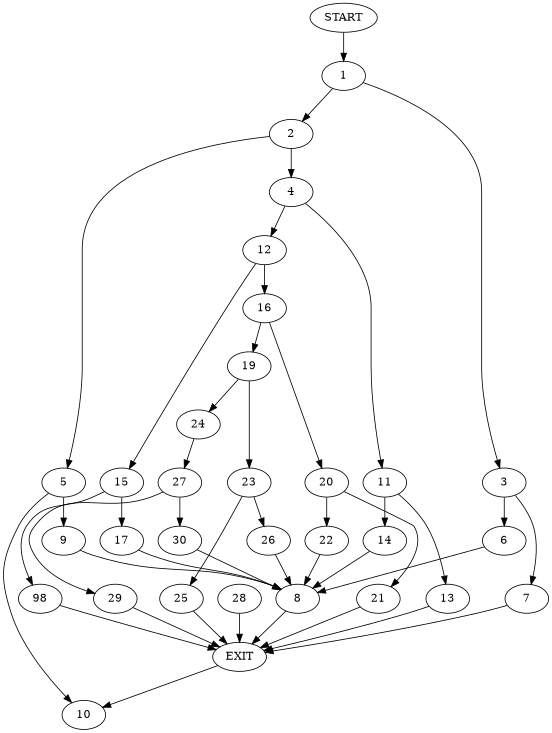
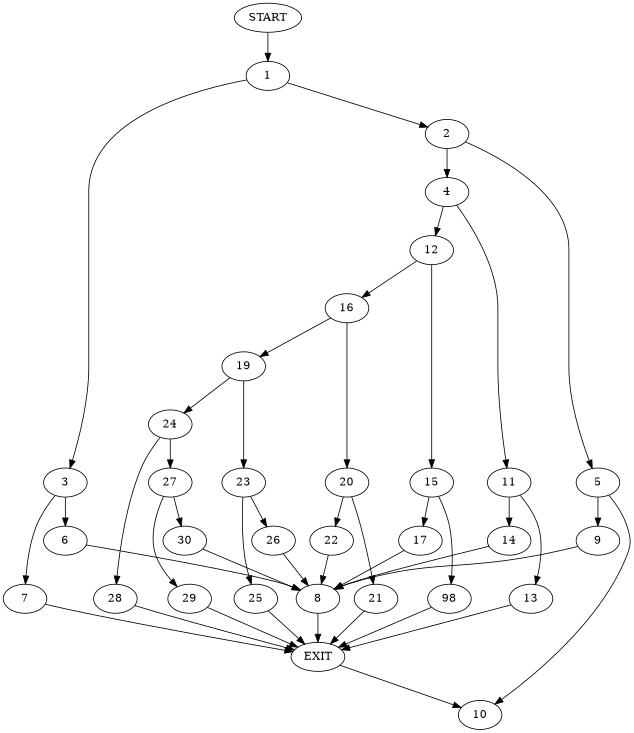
none -> (130, 504)
